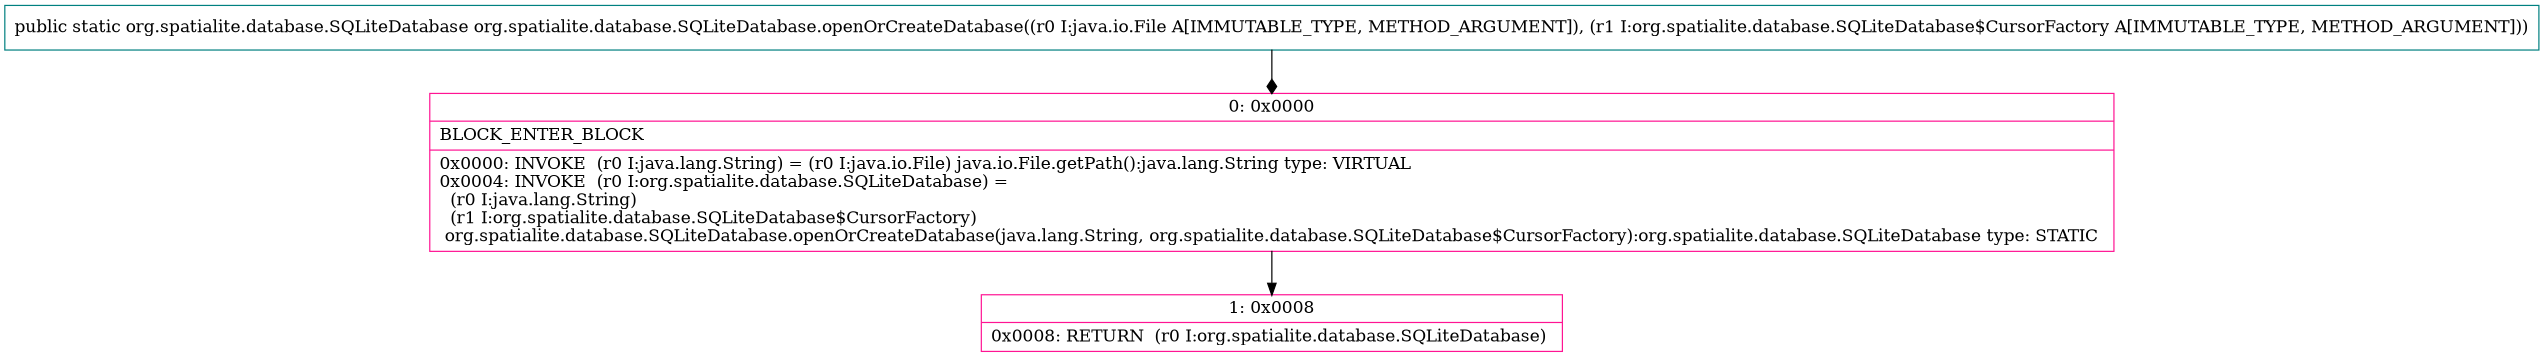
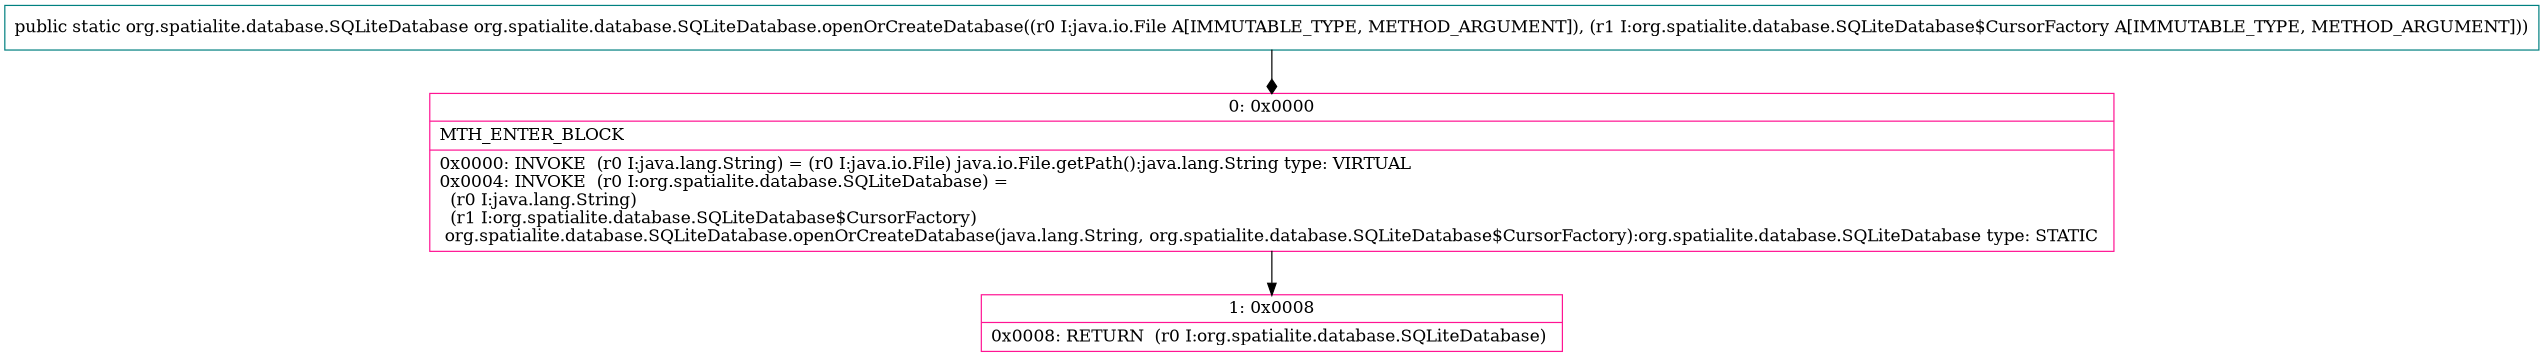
(542, 135) -> (532, 135)
